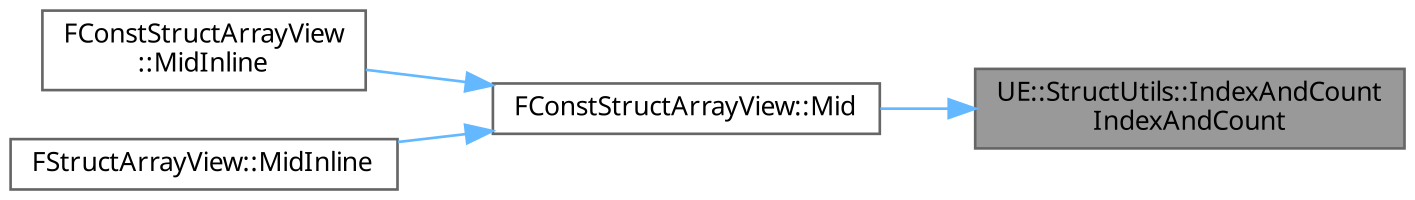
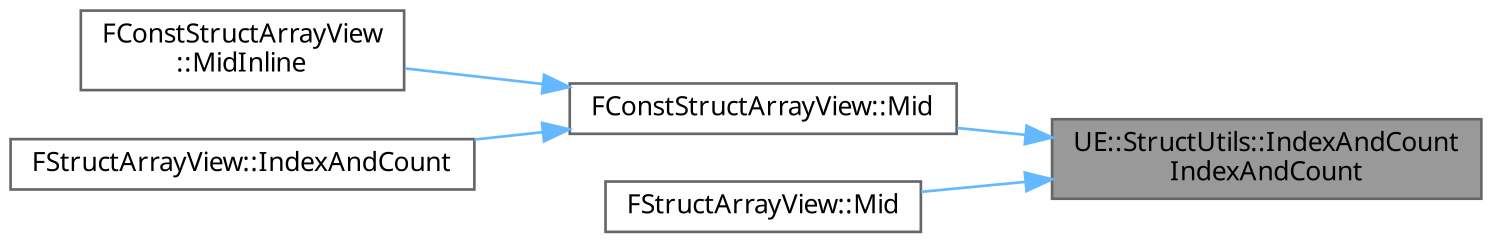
(204, 164) -> (242, 164)
none -> (763, 207)
